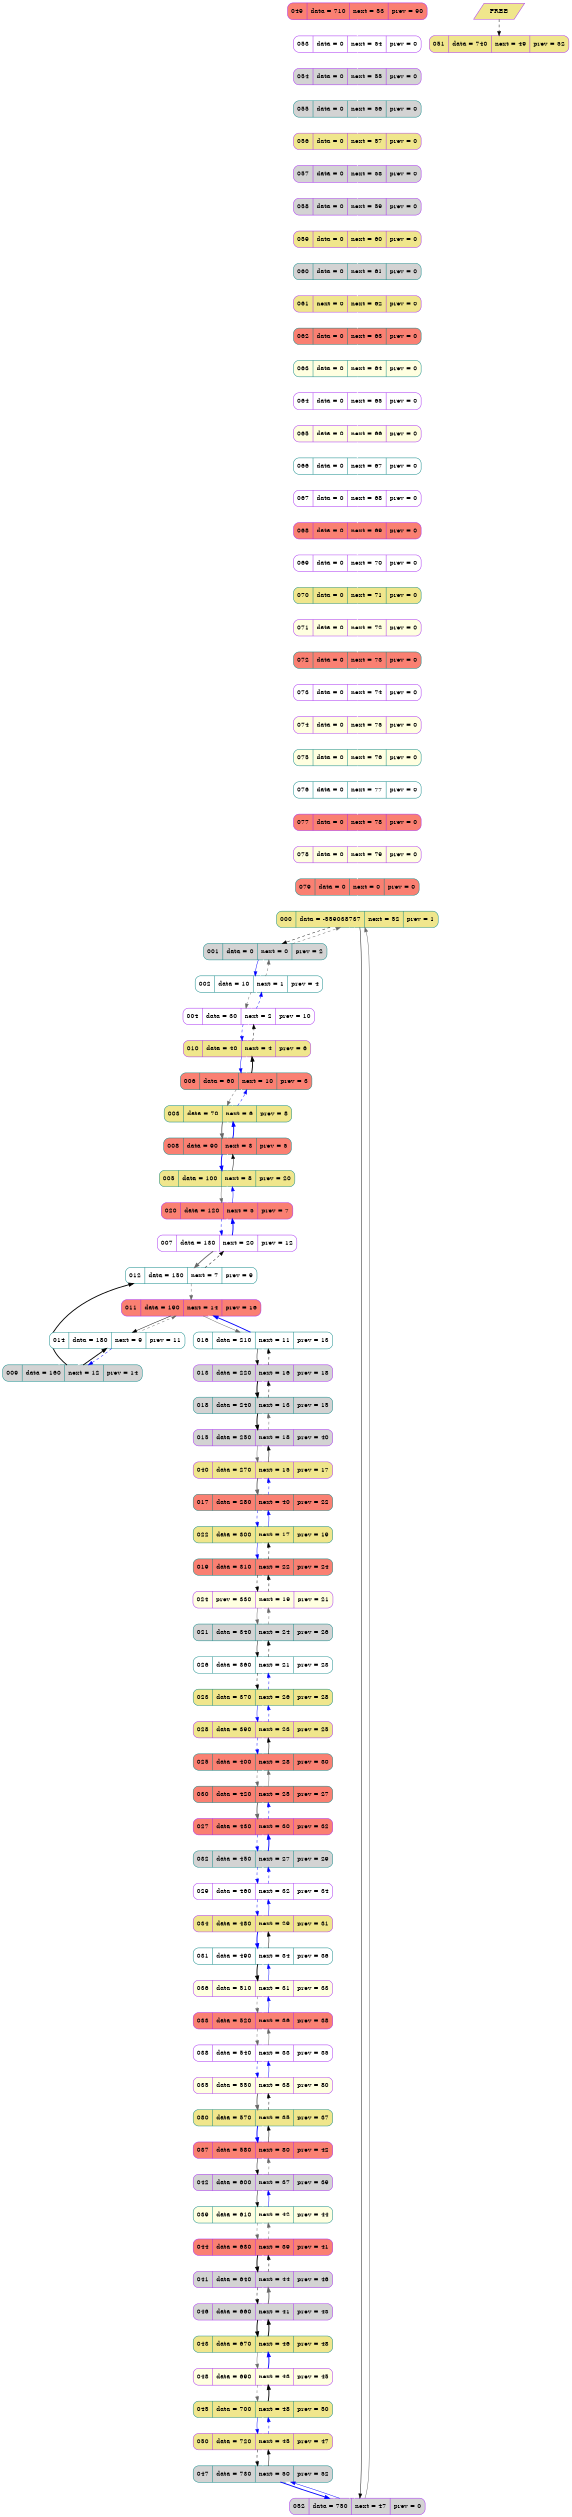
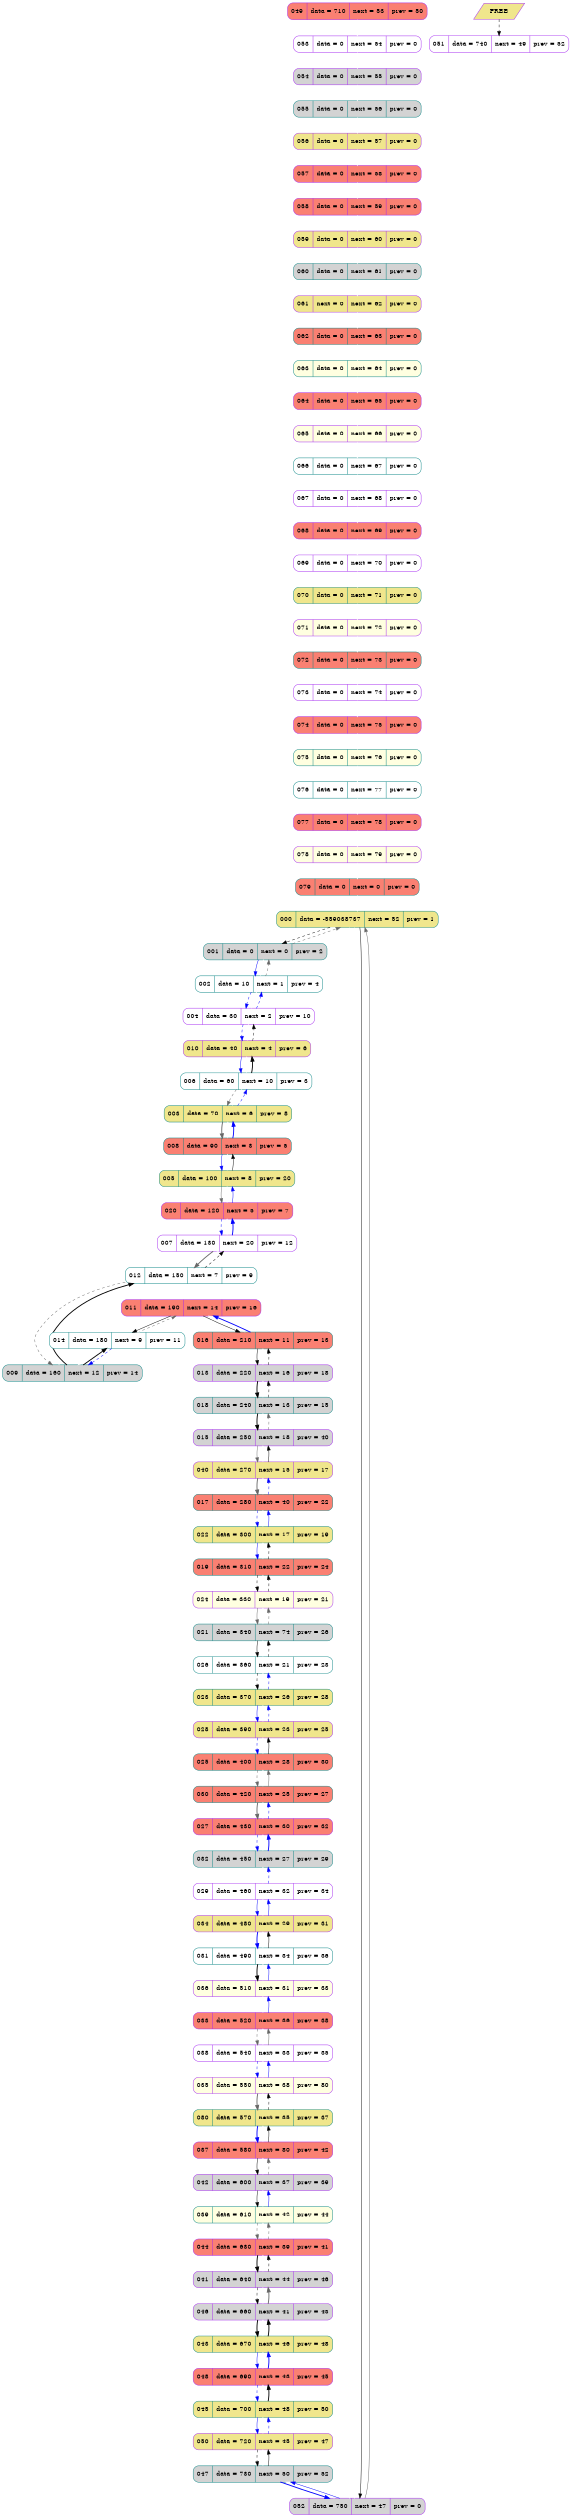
(408, 11) -> (408, 11)
(499, 44) -> (499, 44)
(357, 174) -> (357, 174)
(357, 207) -> (357, 207)
(357, 401) -> (357, 401)
(357, 725) -> (357, 725)
(249, 998) -> (249, 998)
(246, 1081) -> (246, 1081)
(221, 1160) -> (221, 1160)
(191, 1290) -> (61, 1308)
(219, 1323) -> (219, 1323)
(263, 1340) -> (263, 1340)
(234, 1599) -> (234, 1599)
(274, 1632) -> (274, 1632)
(257, 1873) -> none
(257, 1905) -> (257, 1905)
(257, 2002) -> none
(257, 2358) -> (257, 2358)
(263, 2377) -> (263, 2377)
(257, 2391) -> (257, 2391)
